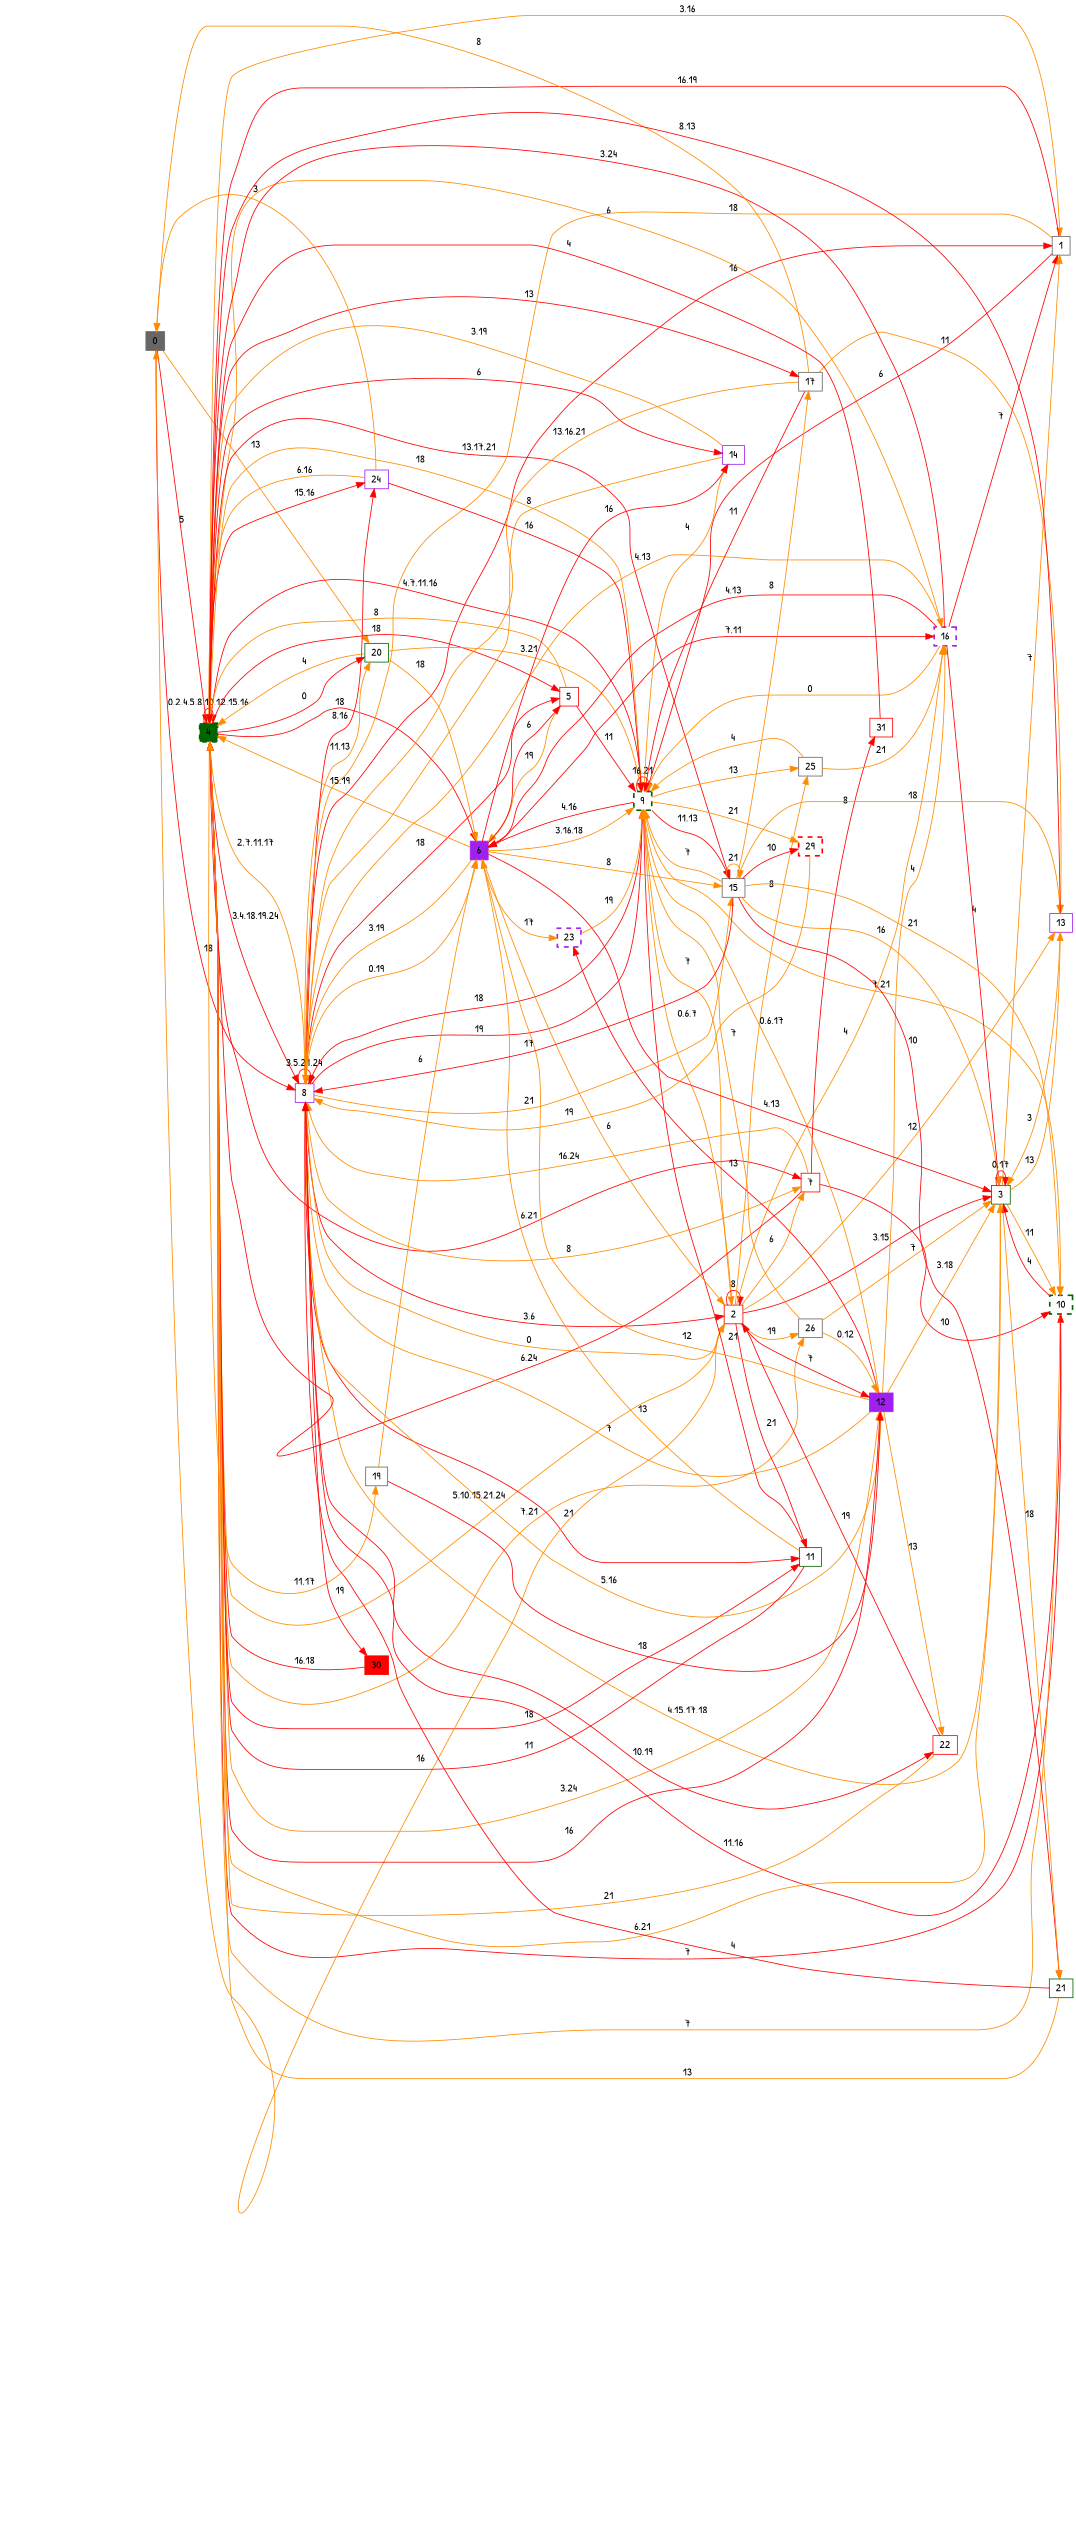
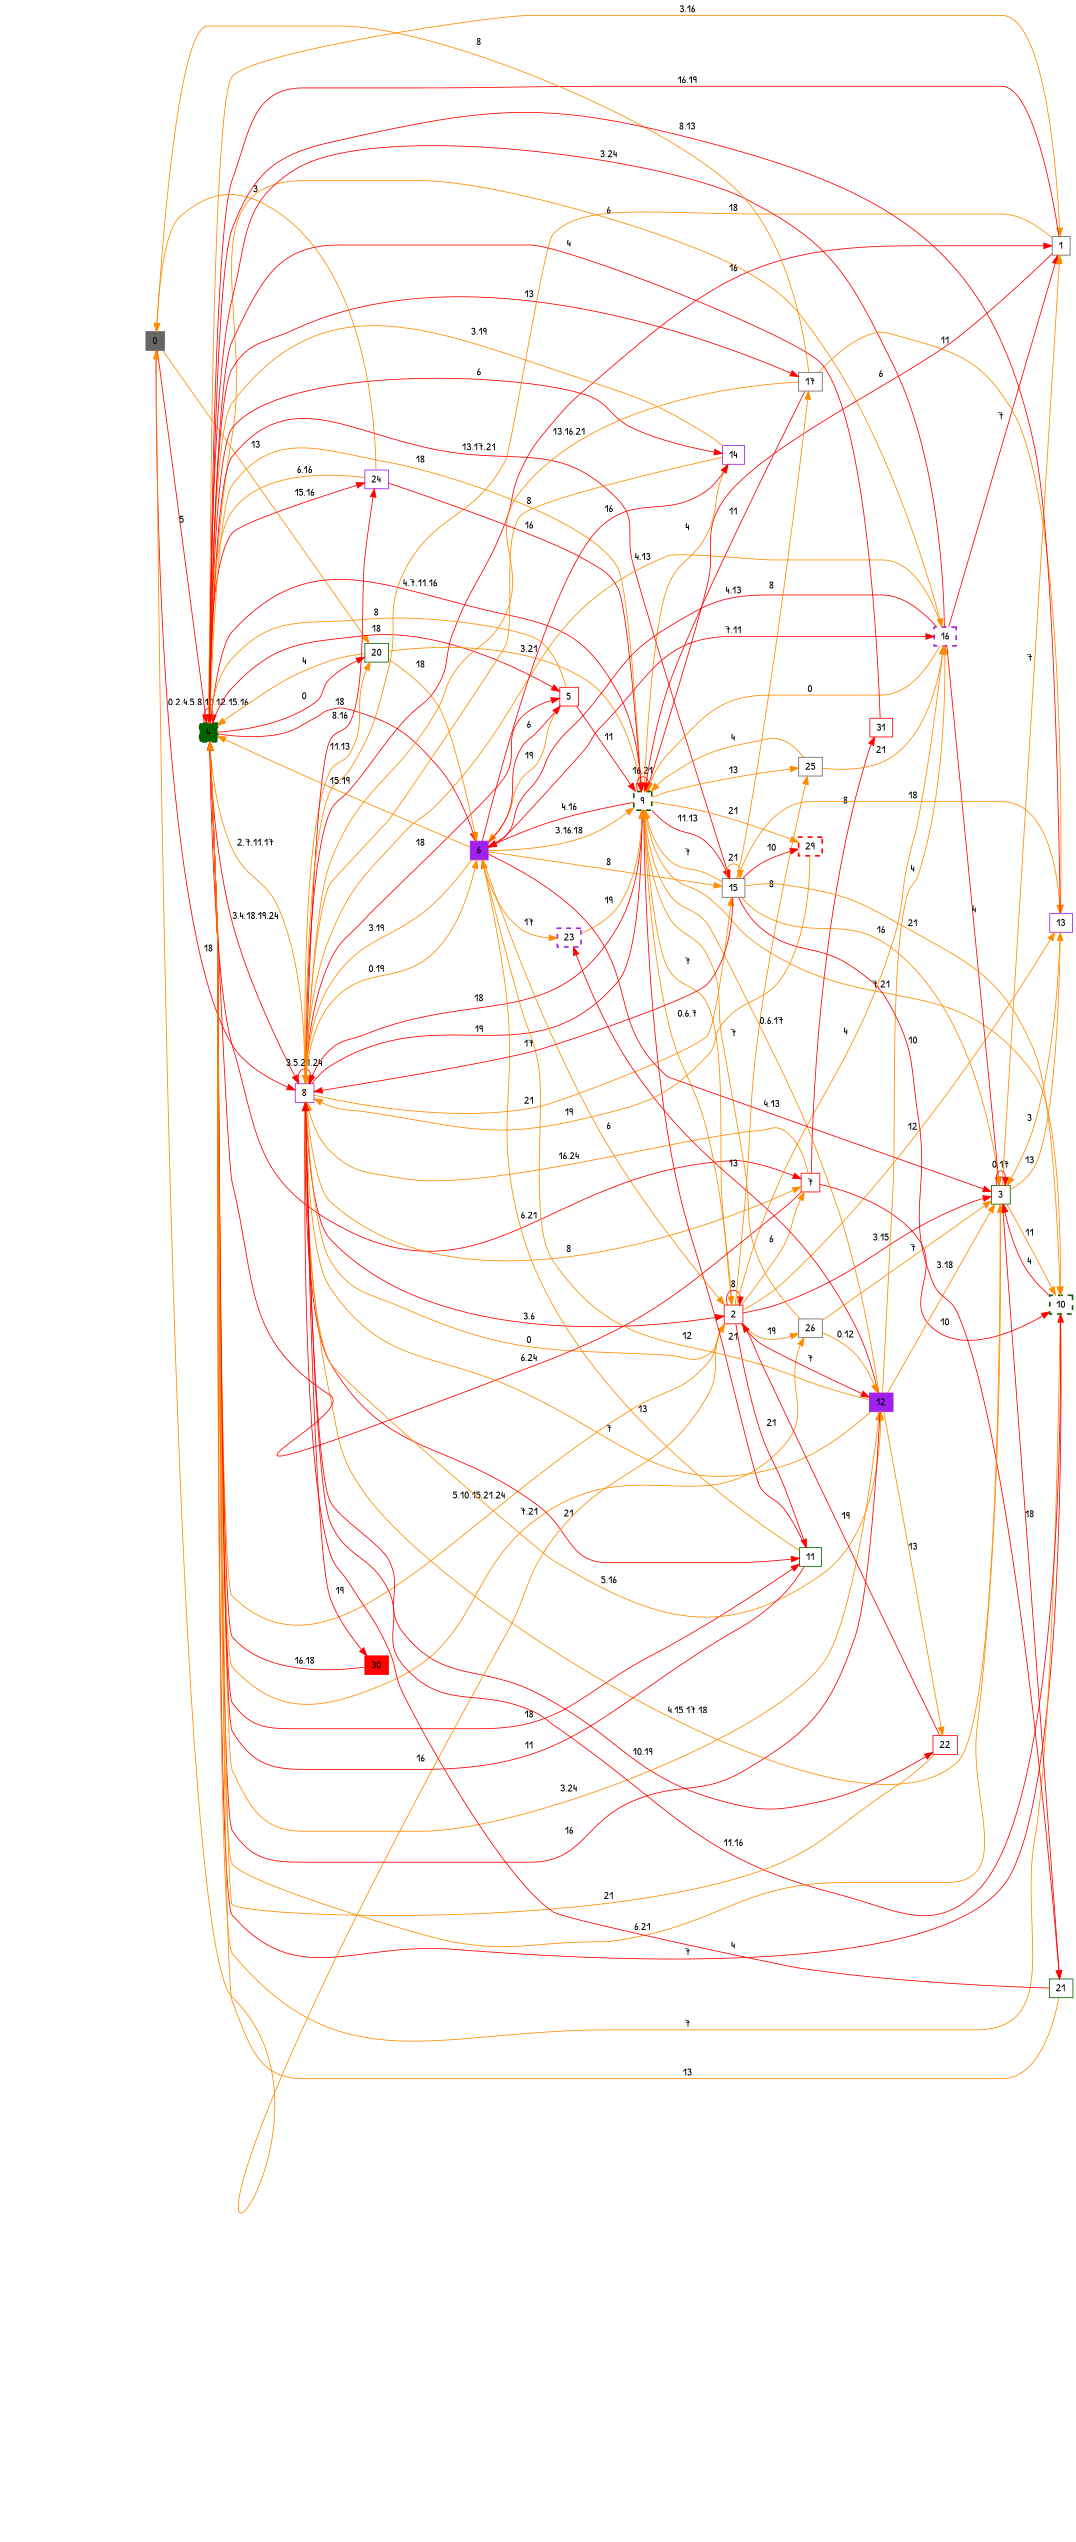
(377, 1476) -> none
(1031, 1587) -> (1031, 1587)
